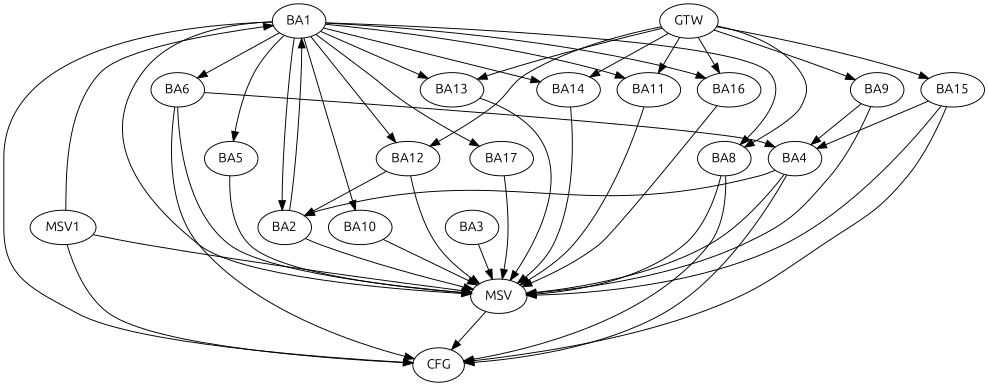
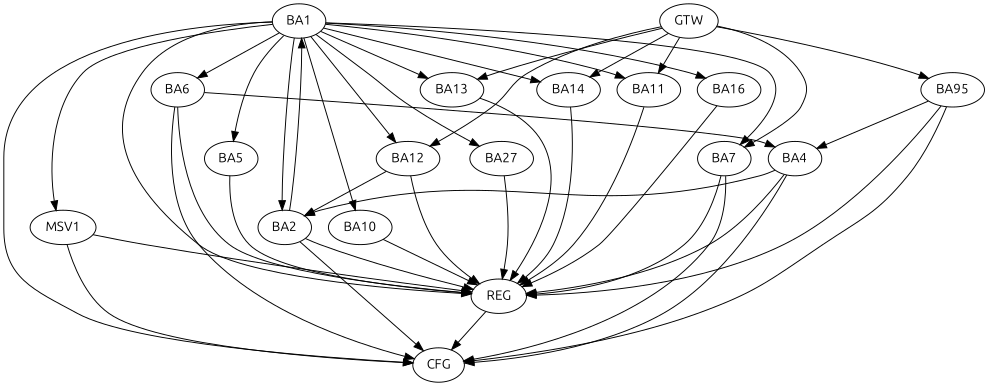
(703, 46) -> none
(111, 65) -> (110, 57)
(877, 90) -> none
(953, 90) -> (953, 90)
(502, 159) -> (502, 159)
(724, 159) -> (724, 159)
(472, 227) -> none
none -> (358, 293)
(499, 296) -> (499, 296)
